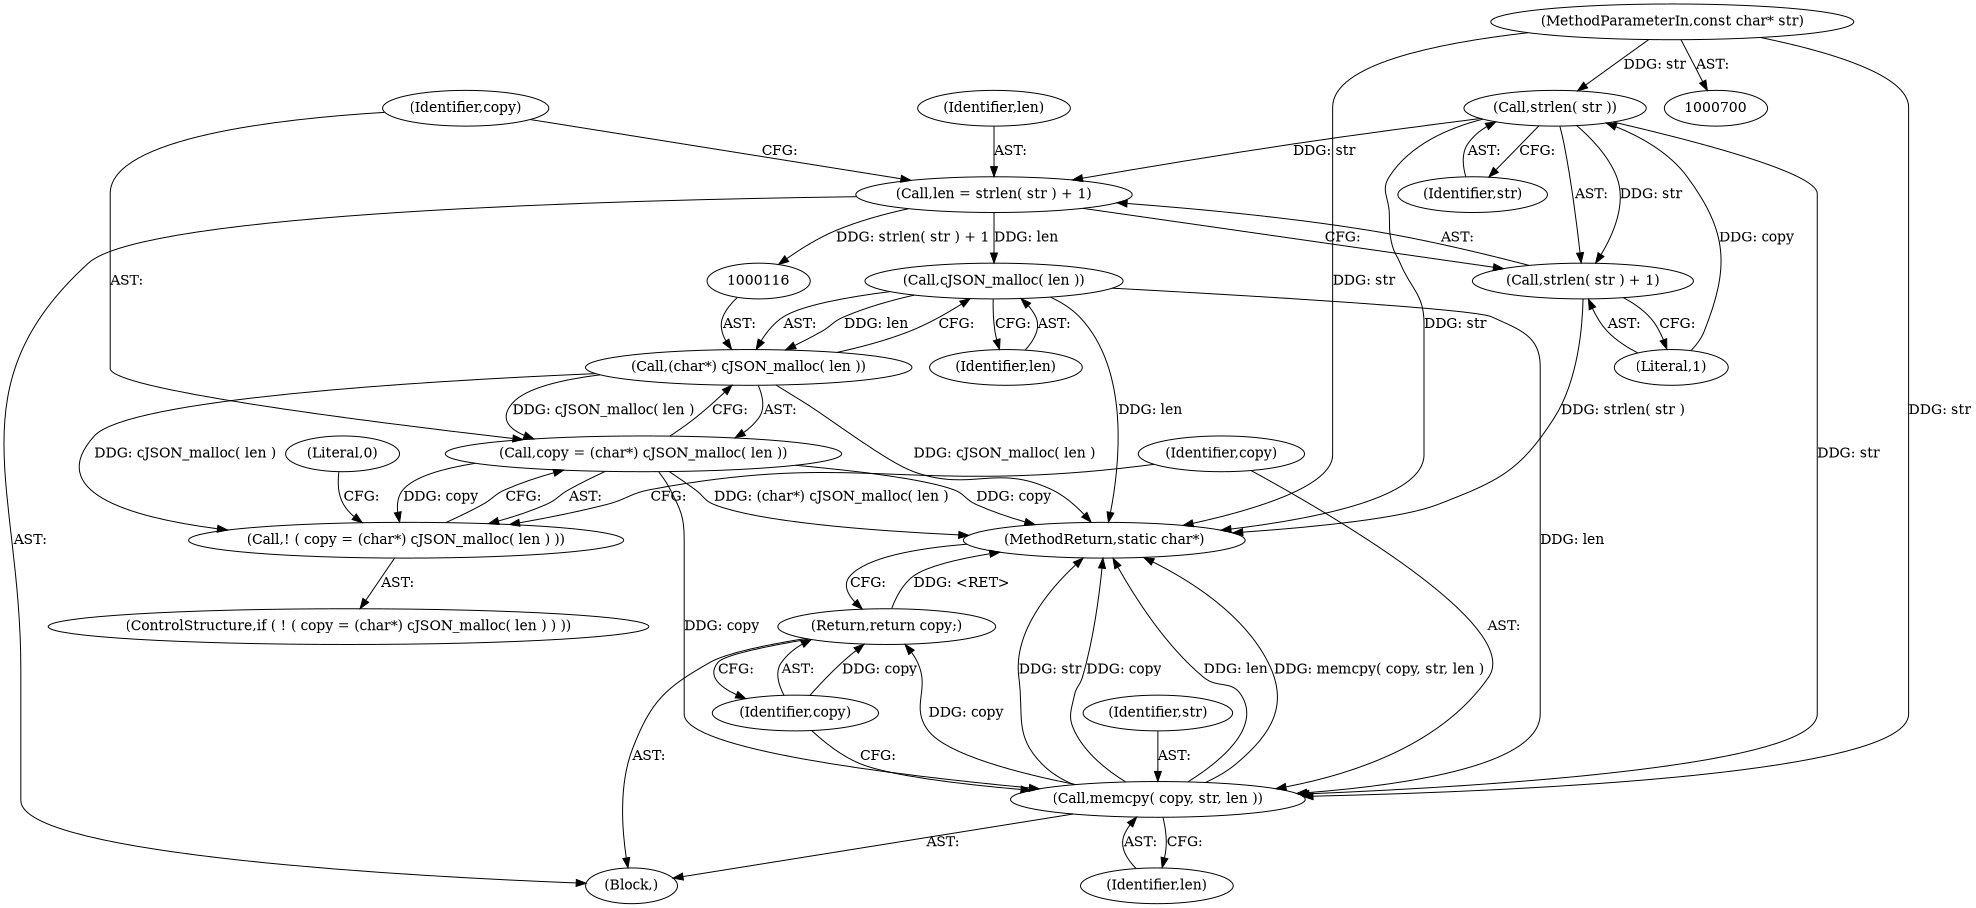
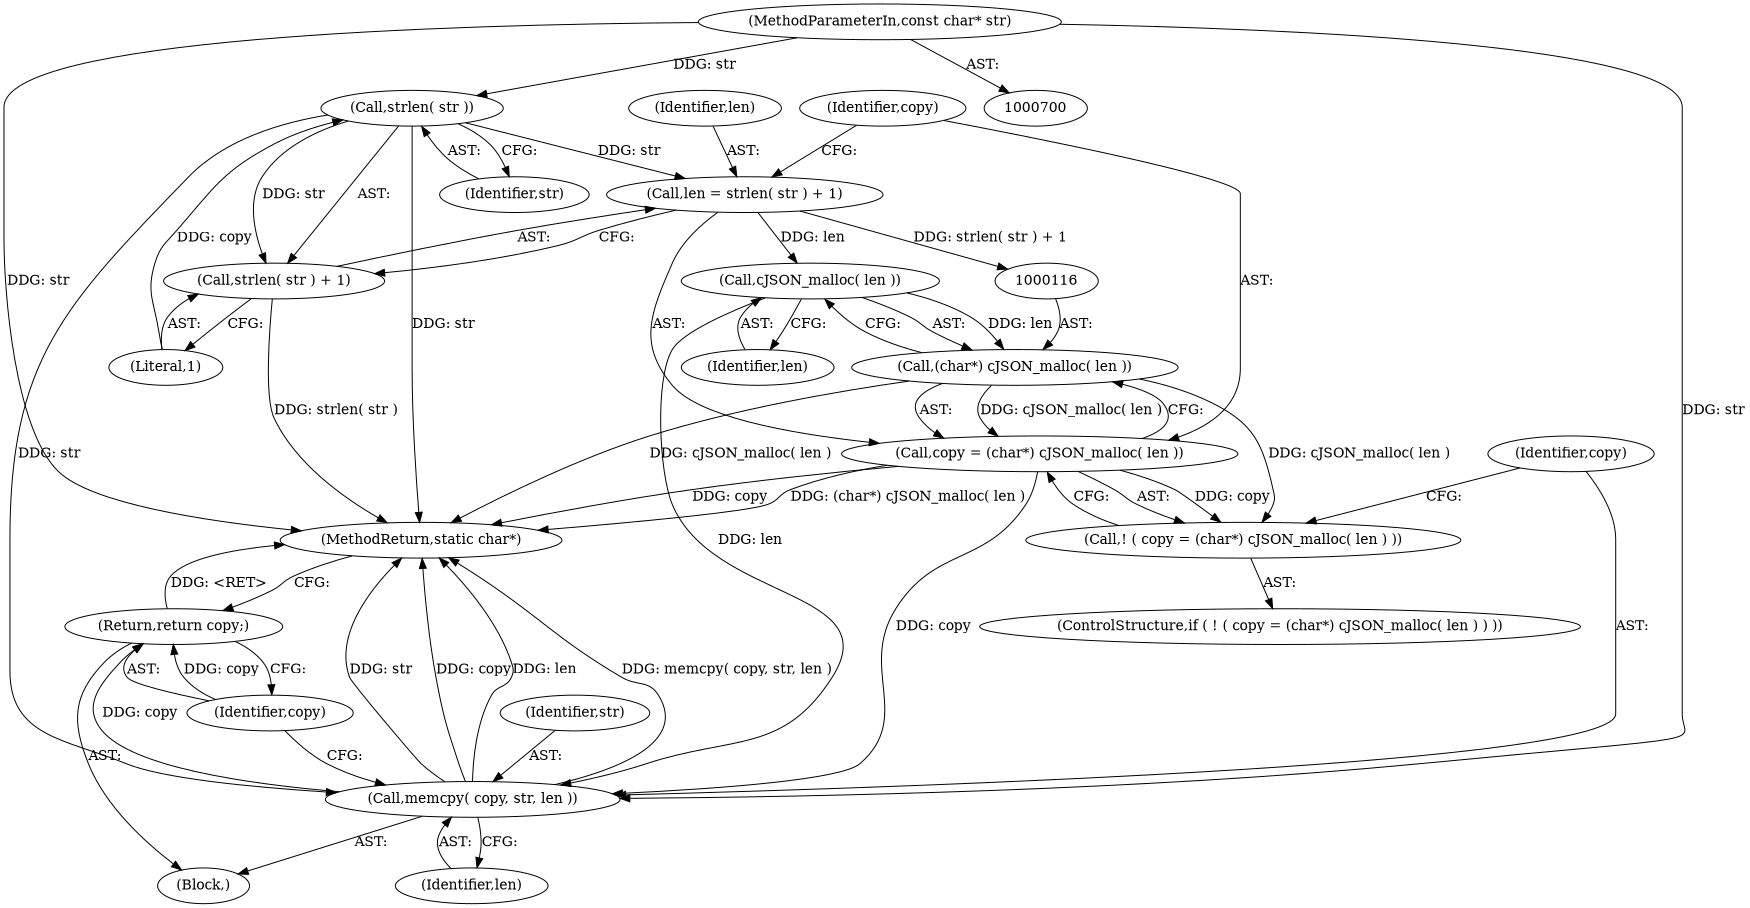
(1114, 393) -> none
(6, 417) -> (675, 388)
(343, 454) -> none
